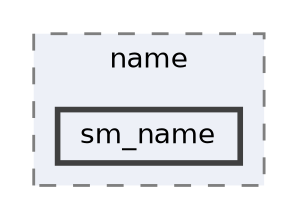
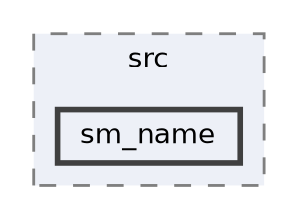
(149, 60) -> (149, 60)
